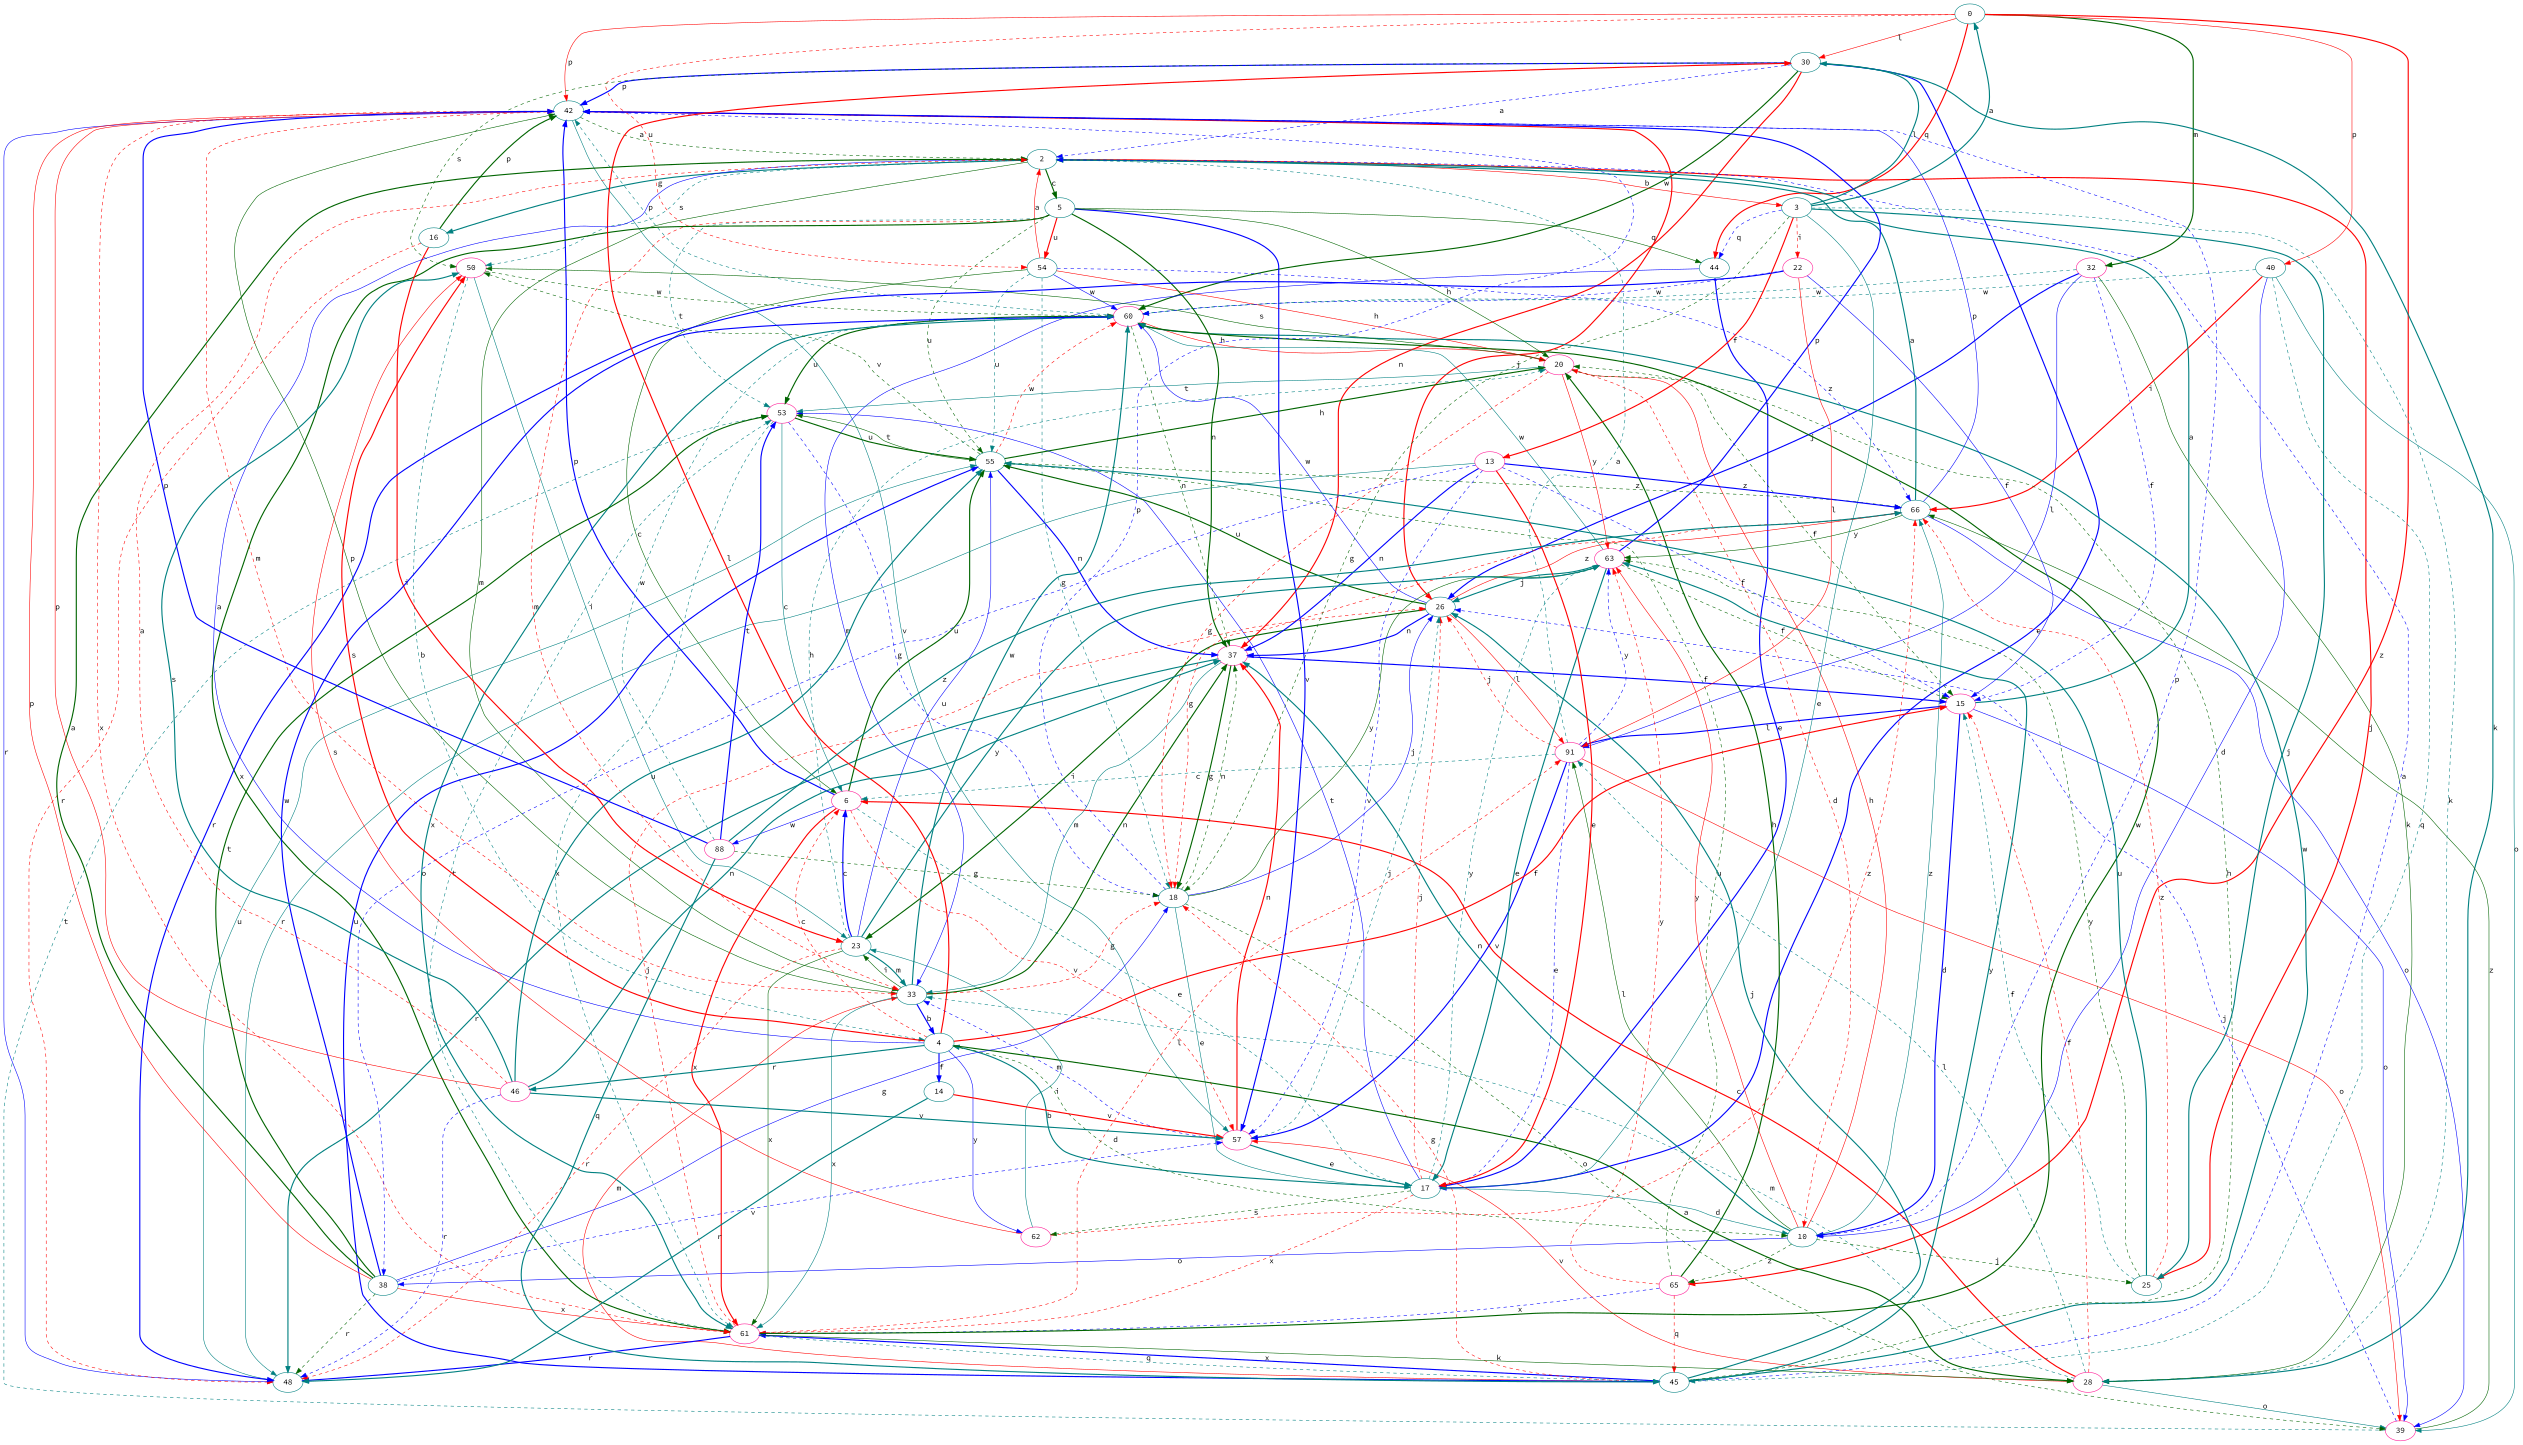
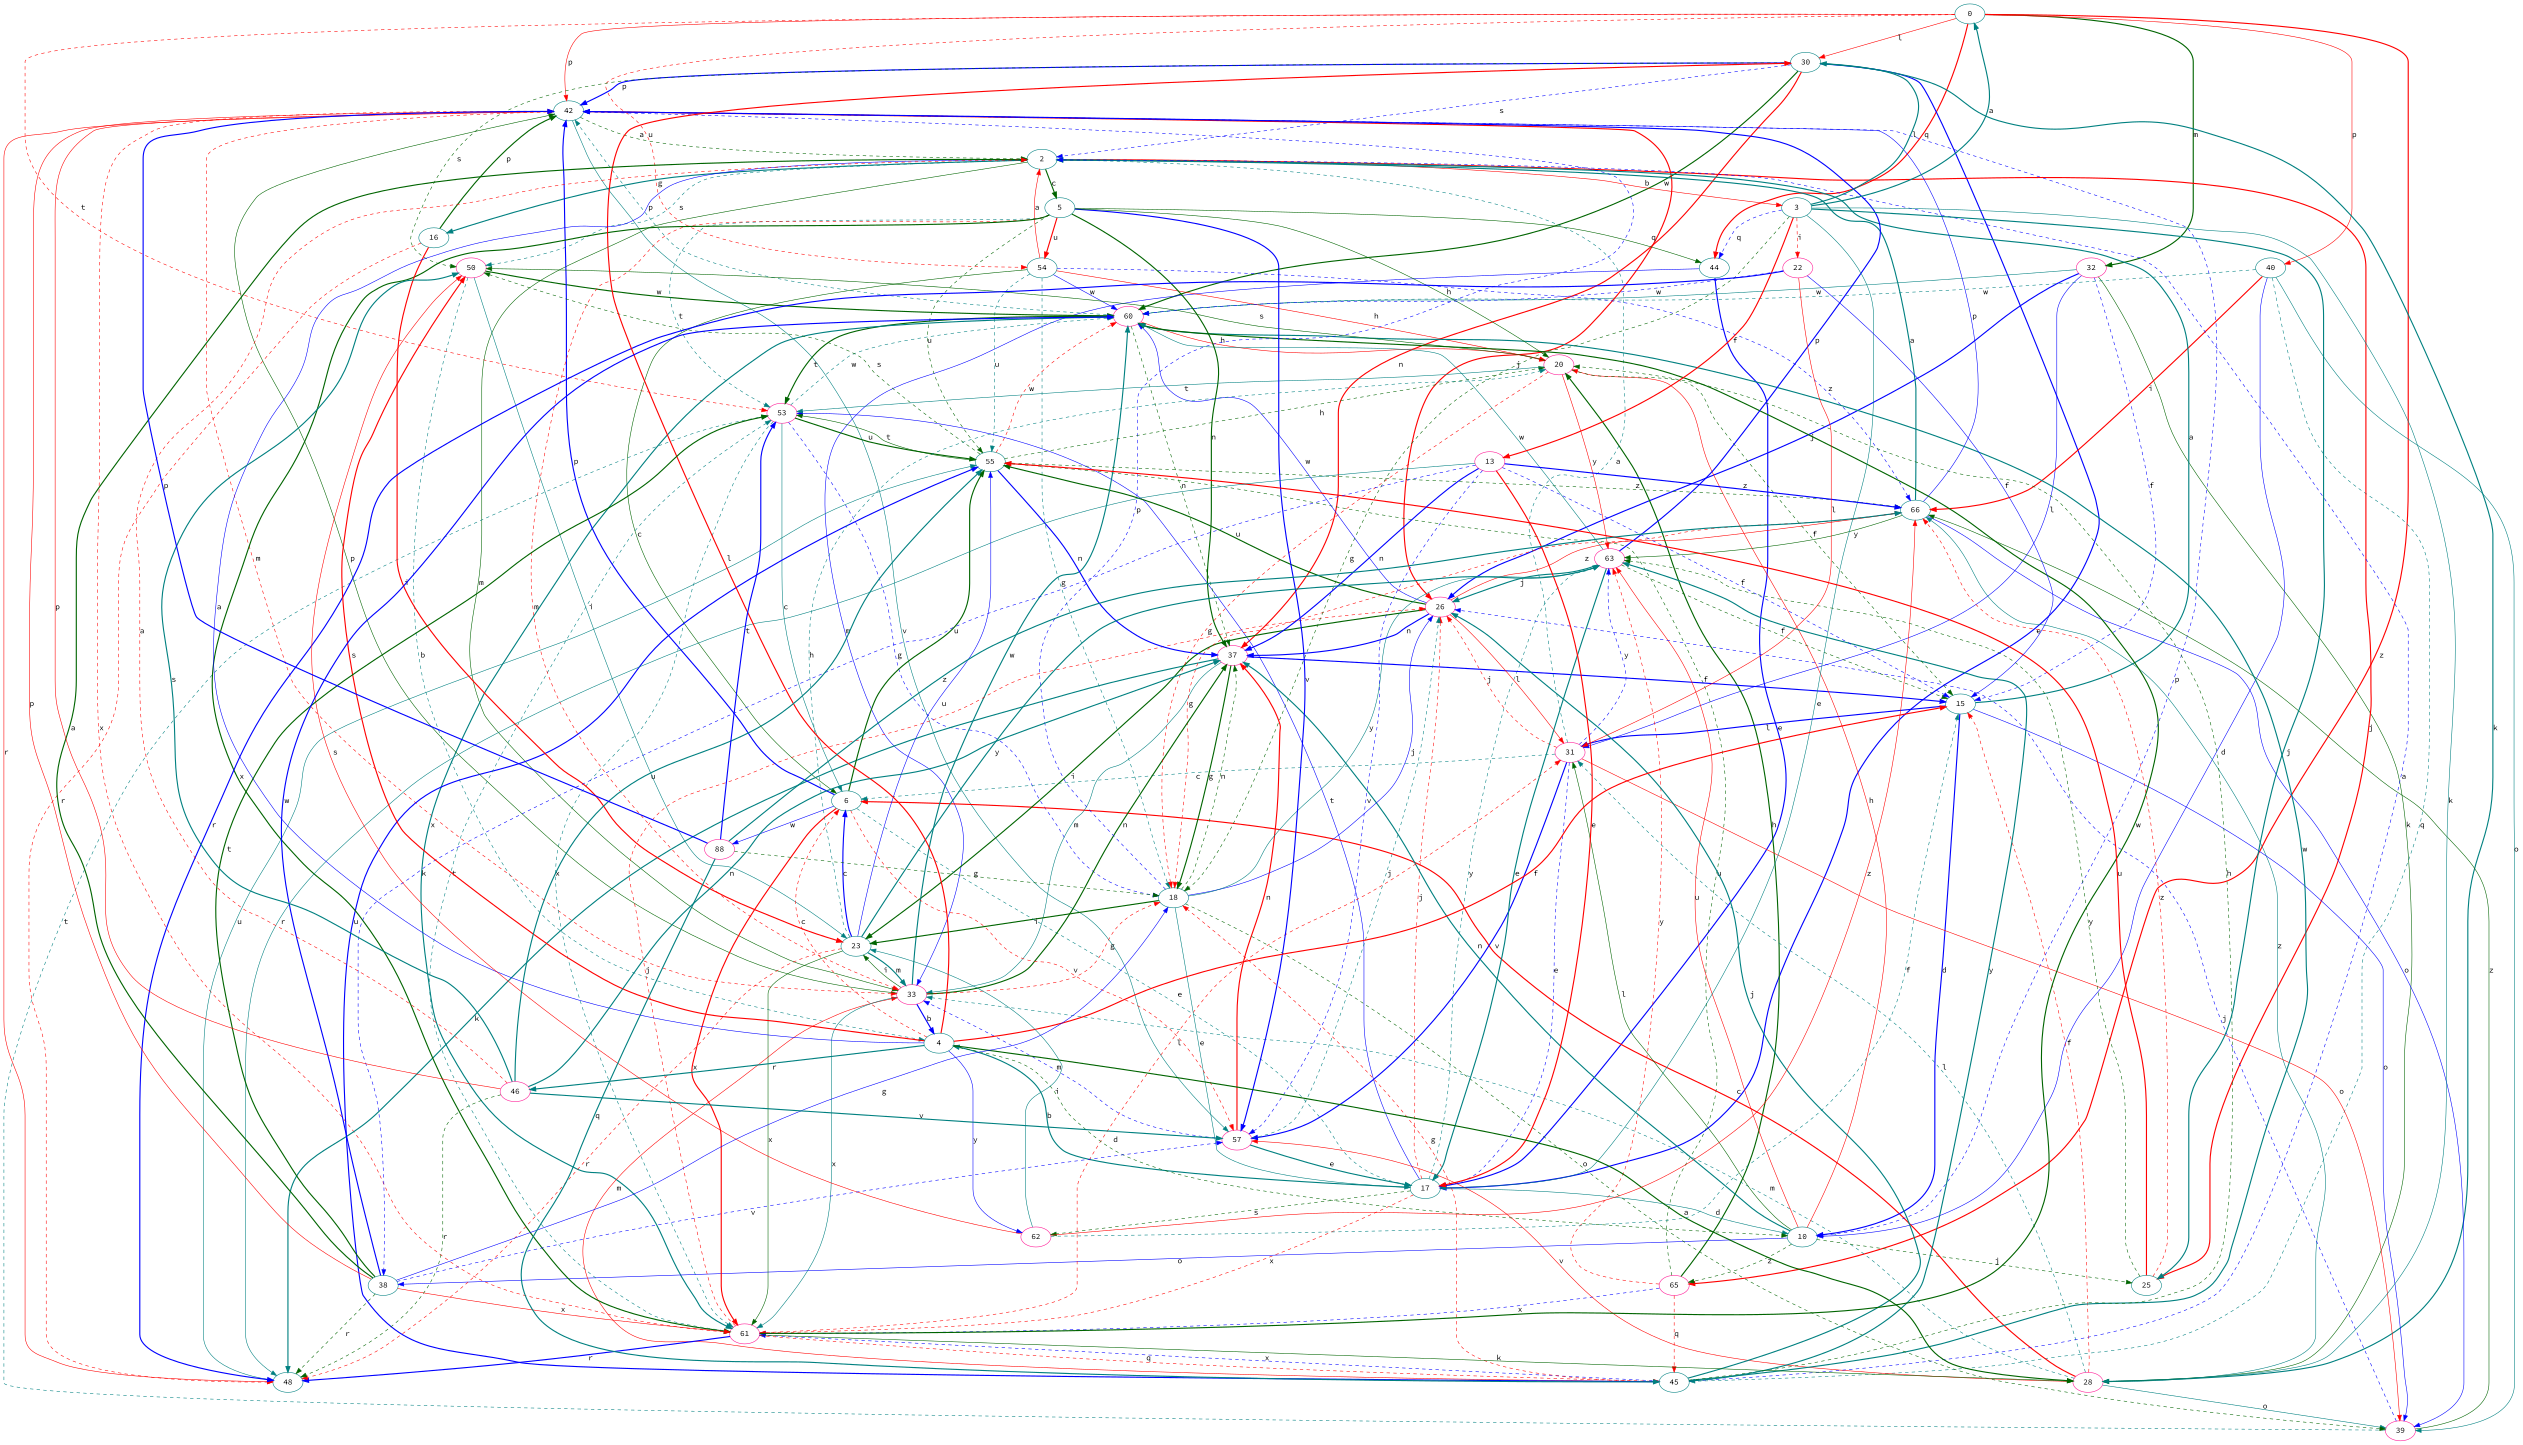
none -> (545, 25)
(1502, 111) -> (1502, 111)
(1659, 296) -> (1659, 296)
(811, 307) -> (811, 307)
(816, 365) -> (816, 365)
(879, 365) -> (879, 365)
(1272, 412) -> (1272, 412)
(695, 458) -> (940, 335)
(1845, 587) -> (1845, 587)
(4, 595) -> (4, 595)
(1440, 607) -> (1440, 607)
(2455, 667) -> (2455, 667)
(1960, 704) -> (1960, 704)
(1374, 709) -> (1374, 709)
(1570, 752) -> (1570, 752)
(1812, 757) -> none
(847, 801) -> (847, 801)
(424, 874) -> (424, 874)
(1697, 898) -> (1697, 898)
(1926, 898) -> (2277, 965)
none -> (1017, 922)
(912, 995) -> (912, 995)
(2011, 1013) -> (1636, 1222)
(477, 1019) -> (477, 1019)
(939, 1092) -> none
(1710, 1147) -> (1710, 1147)
(442, 1242) -> (442, 1242)
(1212, 1358) -> (1212, 1358)
(1206, 1365) -> (1206, 1365)
